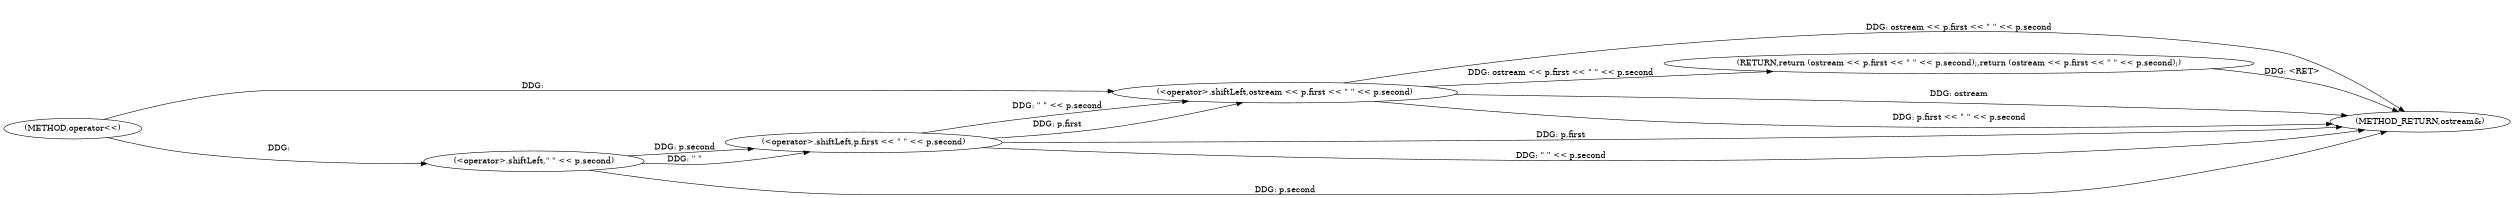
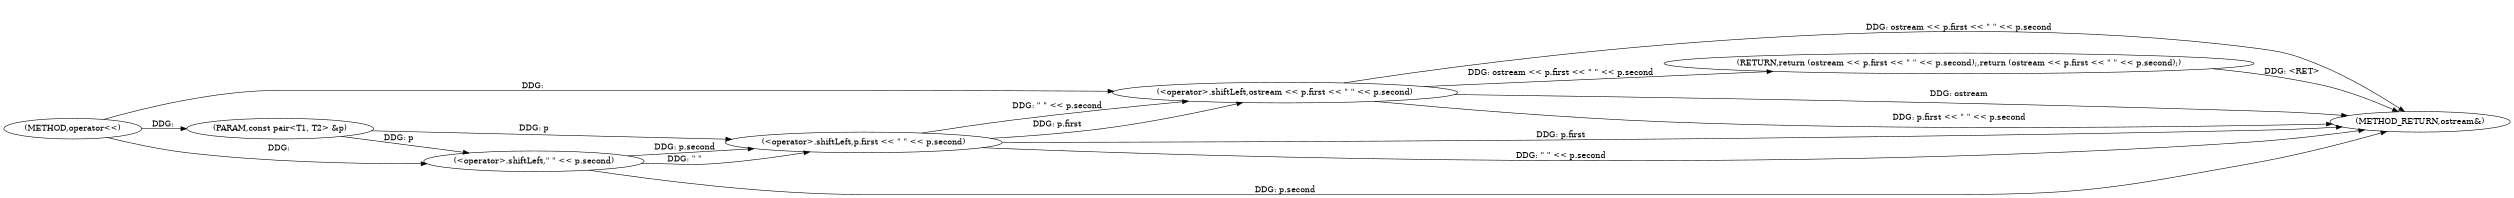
none -> (280, 129)
